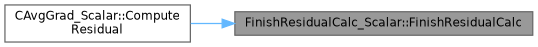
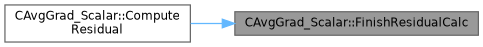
(384, 23) -> (357, 23)
